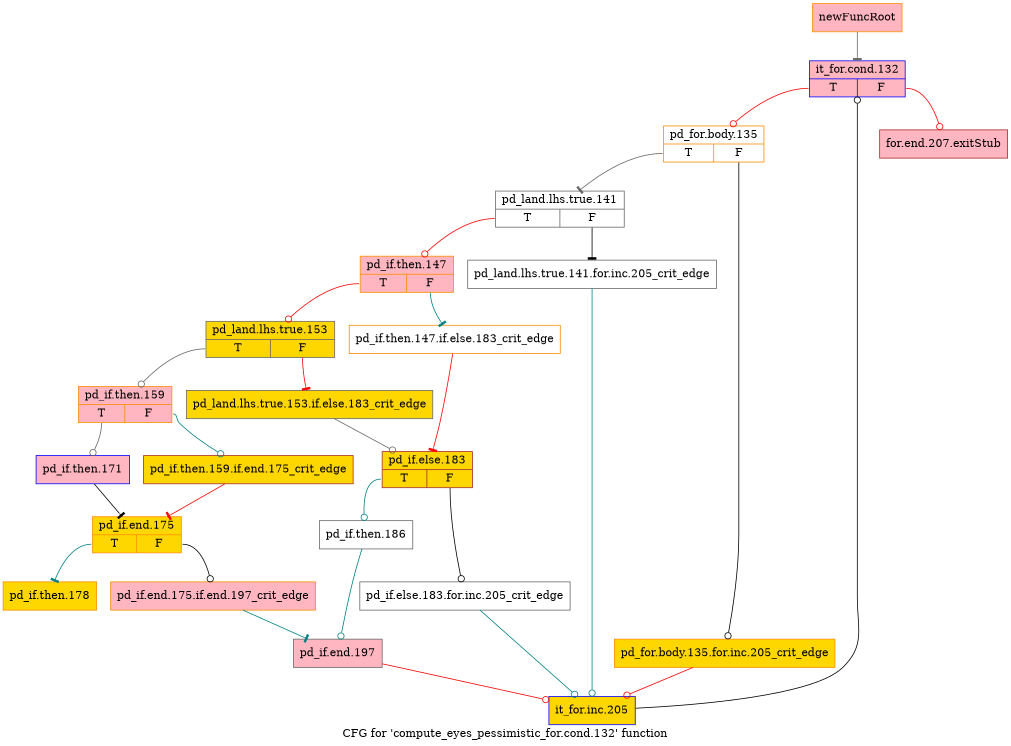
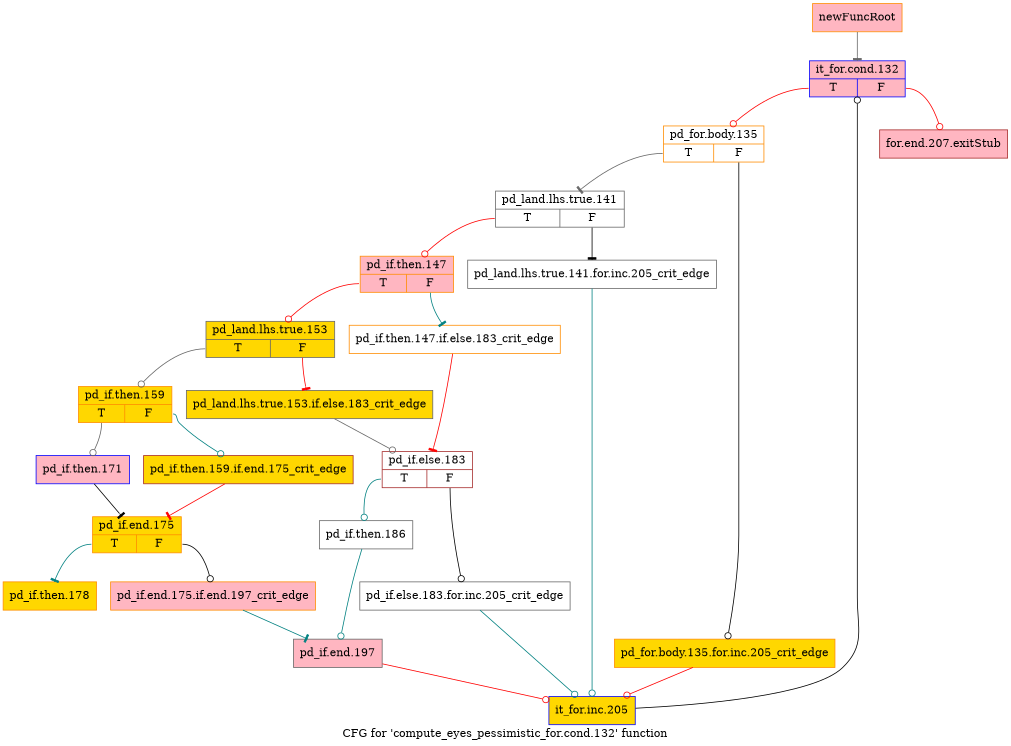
(125, 405) -> (125, 405)
(427, 470) -> (427, 470)
